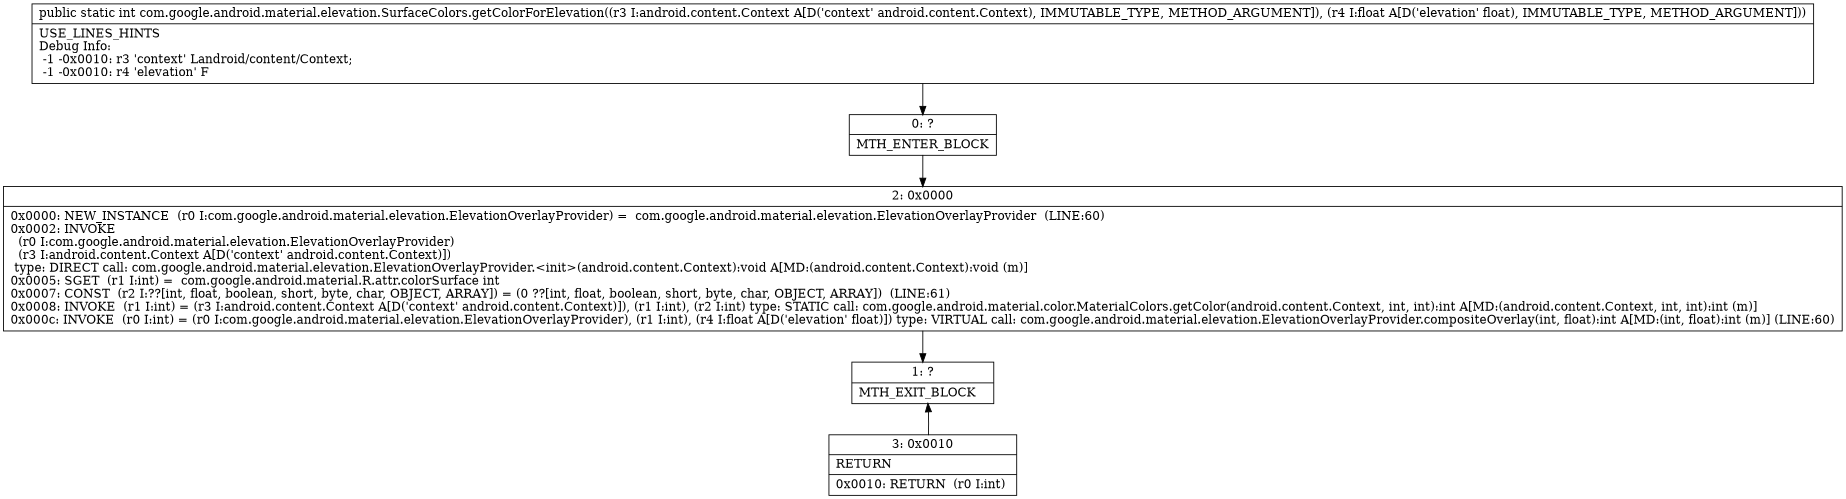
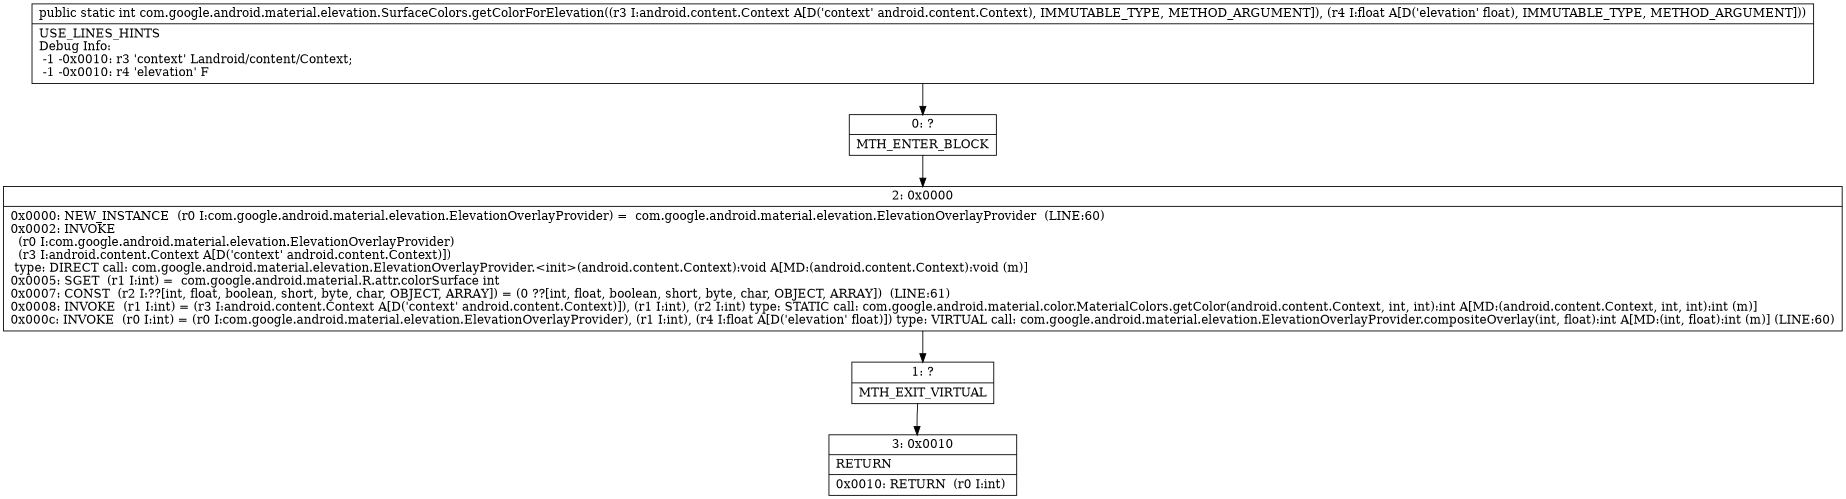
(918, 393) -> (923, 393)
(929, 424) -> (917, 415)
